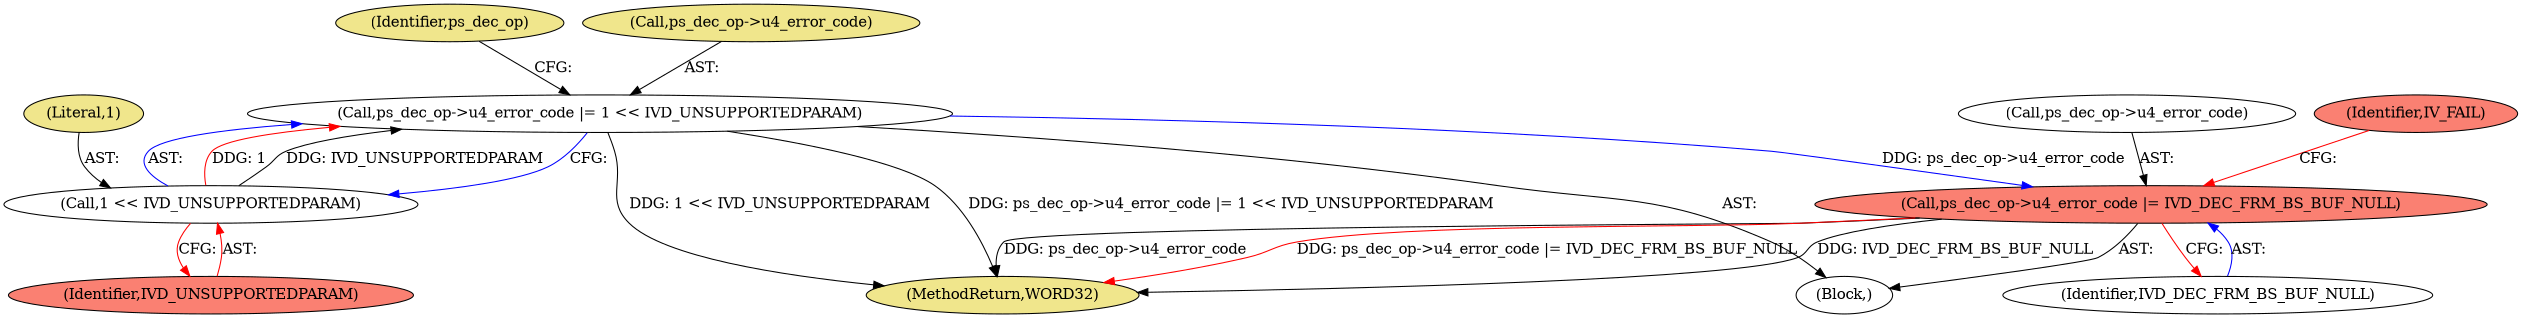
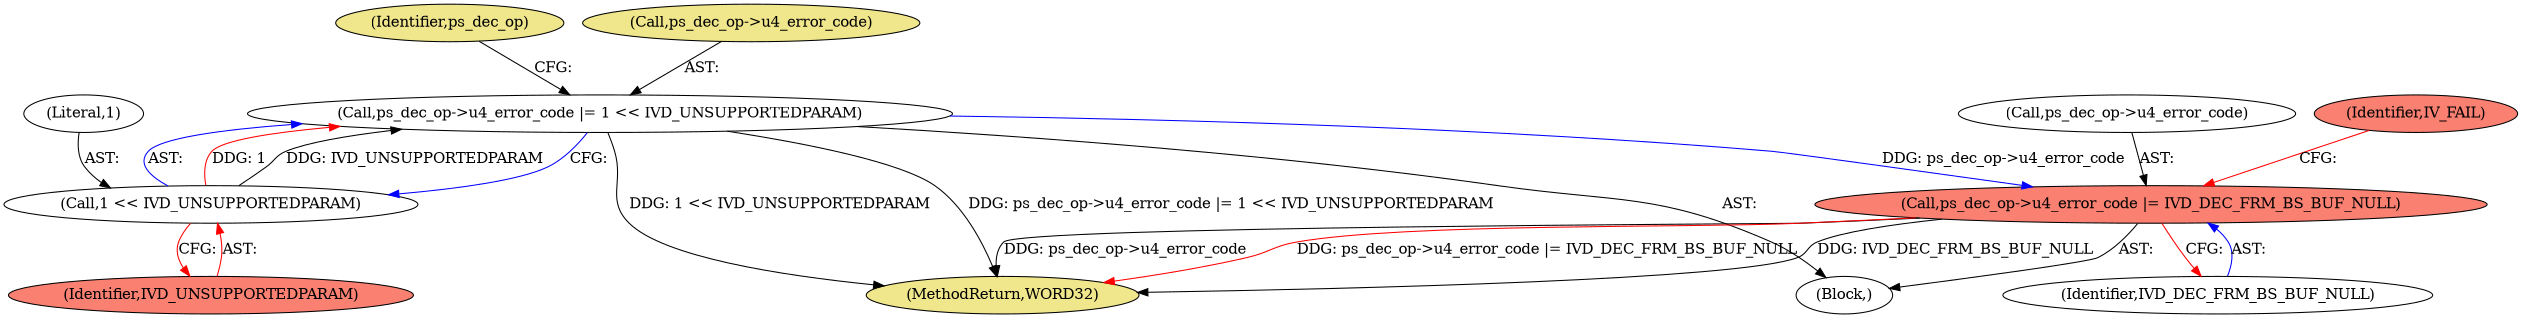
(84, 114) -> (84, 114)
